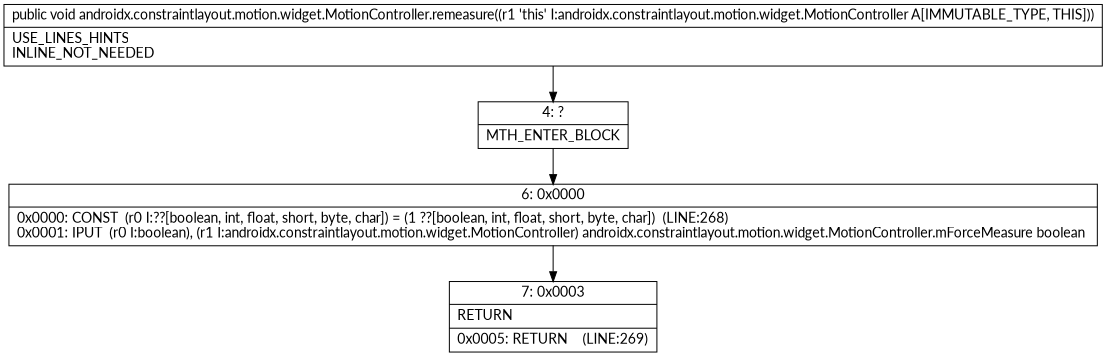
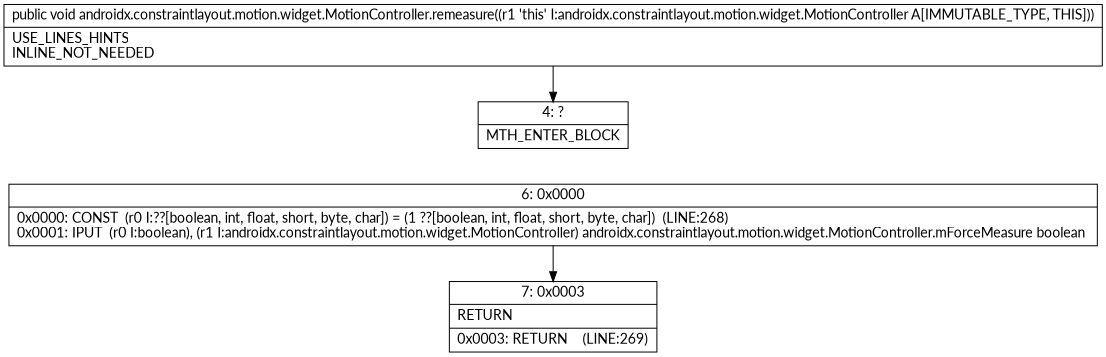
(553, 161) -> none
(553, 340) -> (553, 340)
